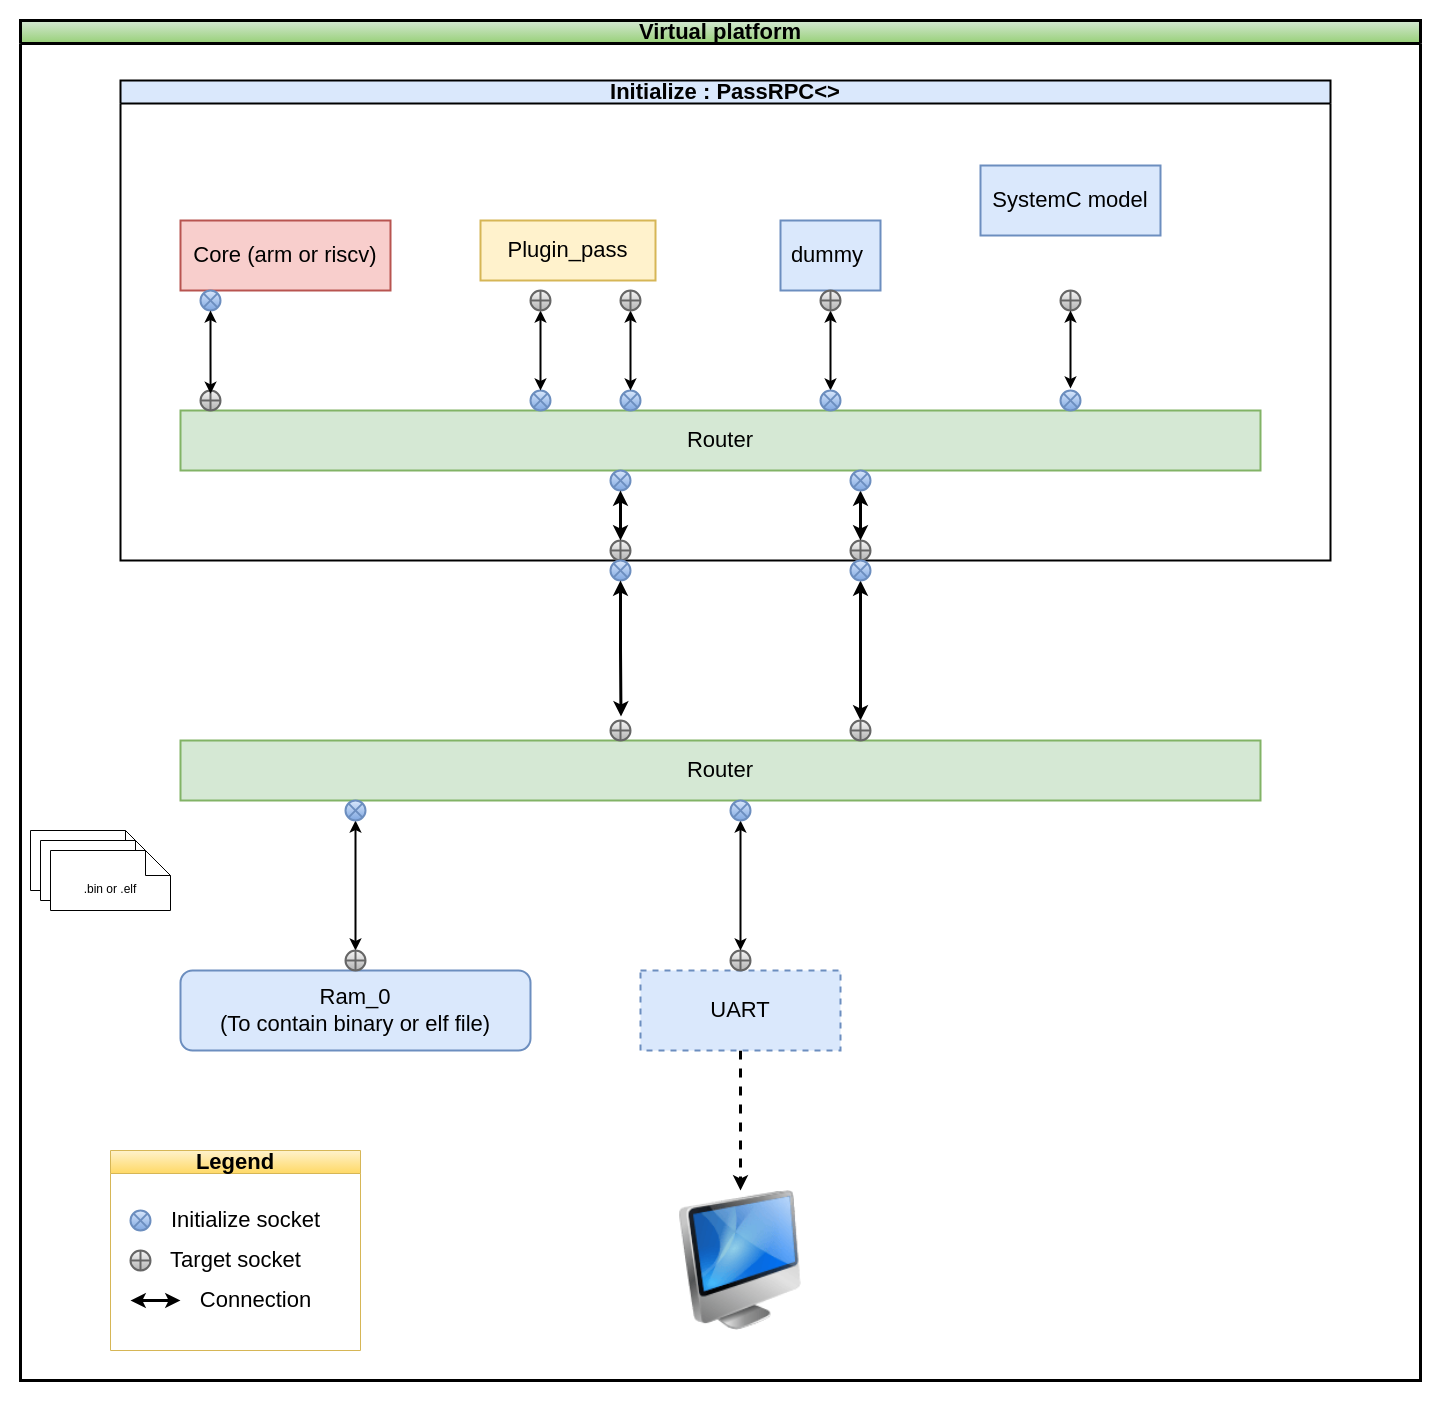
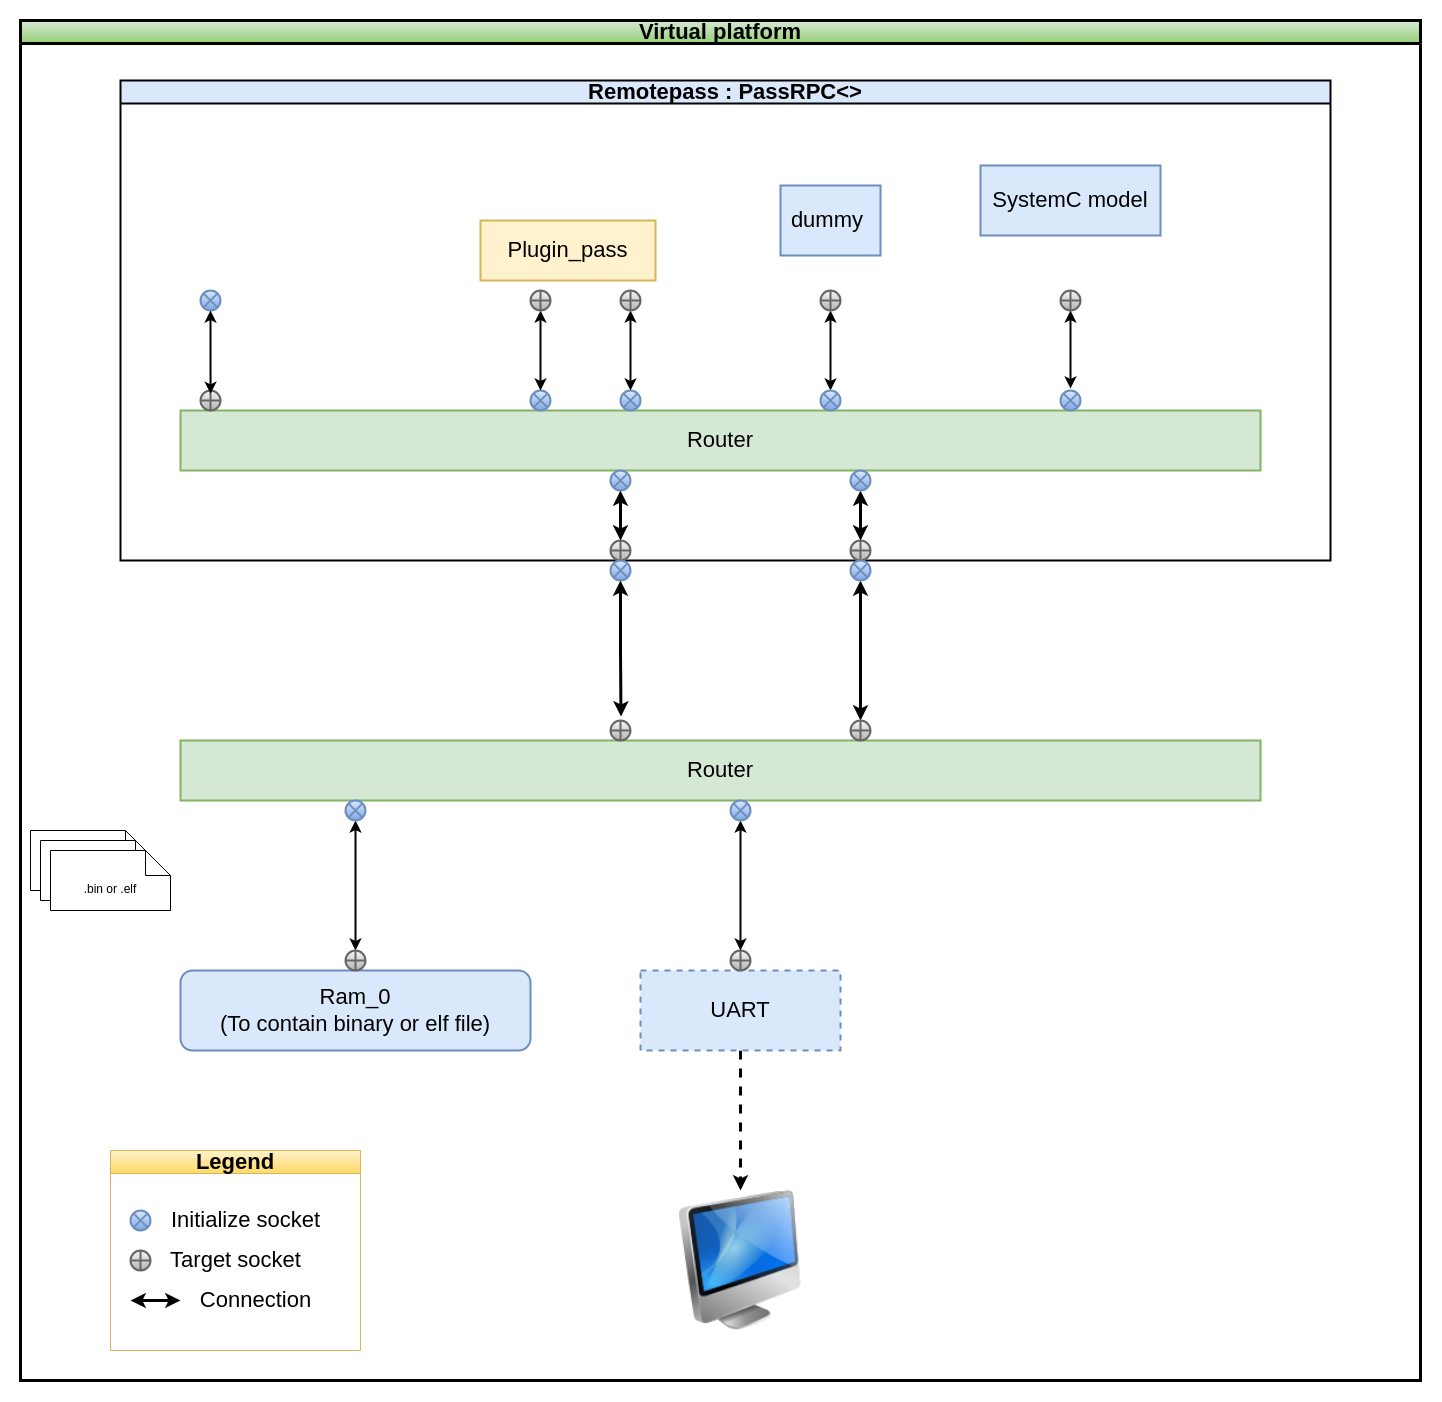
(726, 93) -> (726, 93)
(286, 256) -> none
(831, 256) -> (831, 221)
